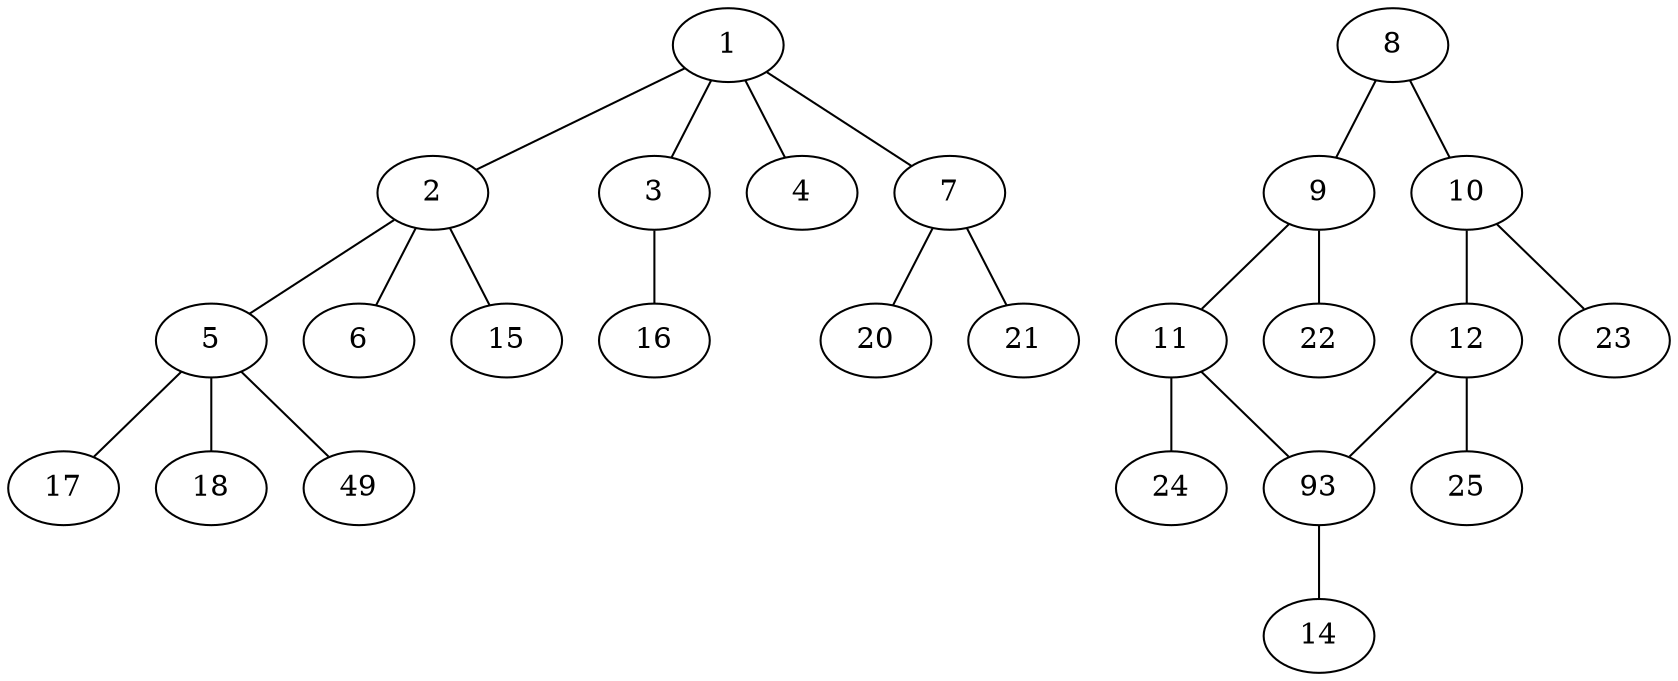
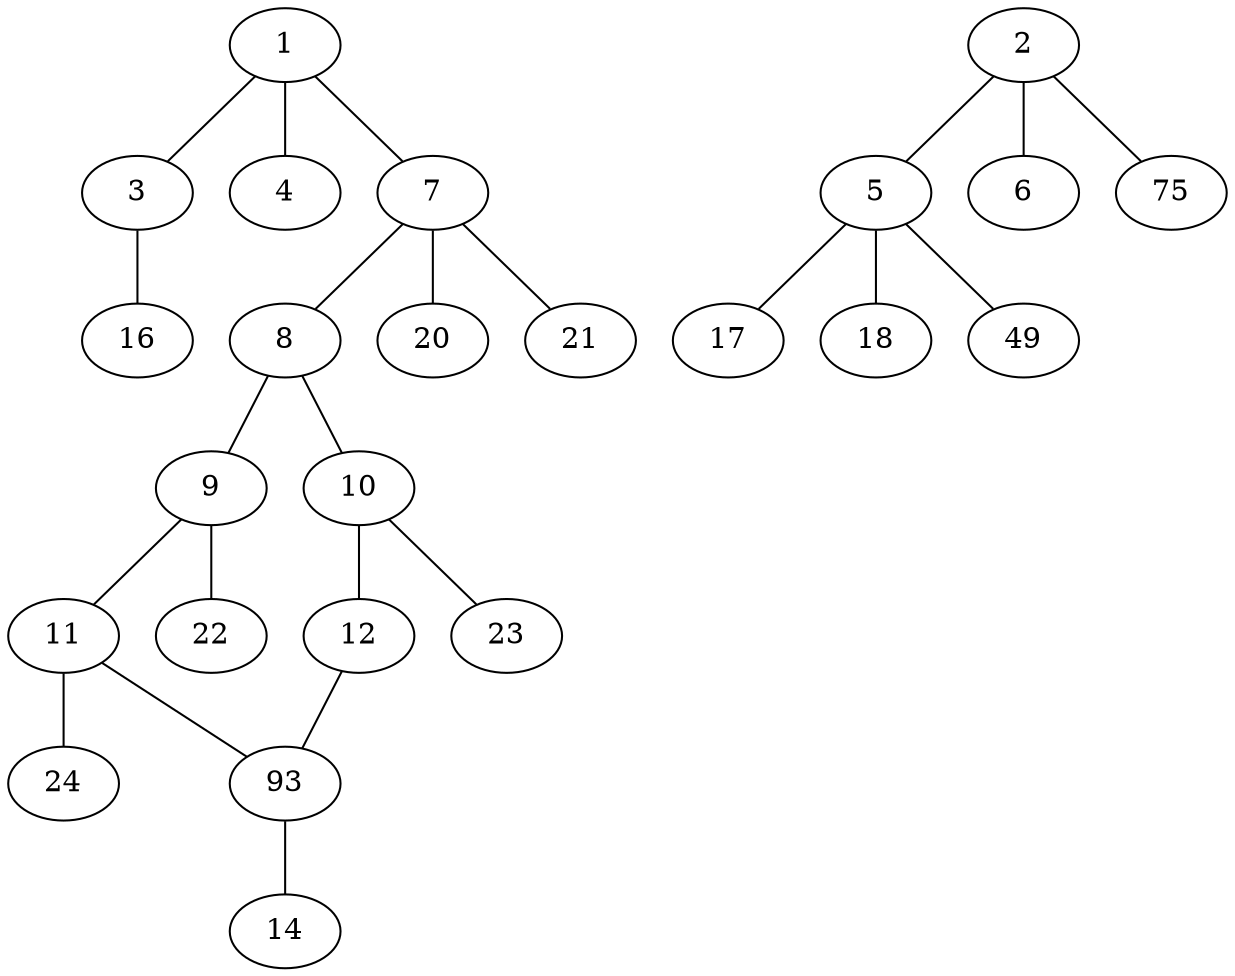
(581, 119) -> none
none -> (359, 266)
(507, 341) -> (1171, 193)
(1467, 488) -> none
